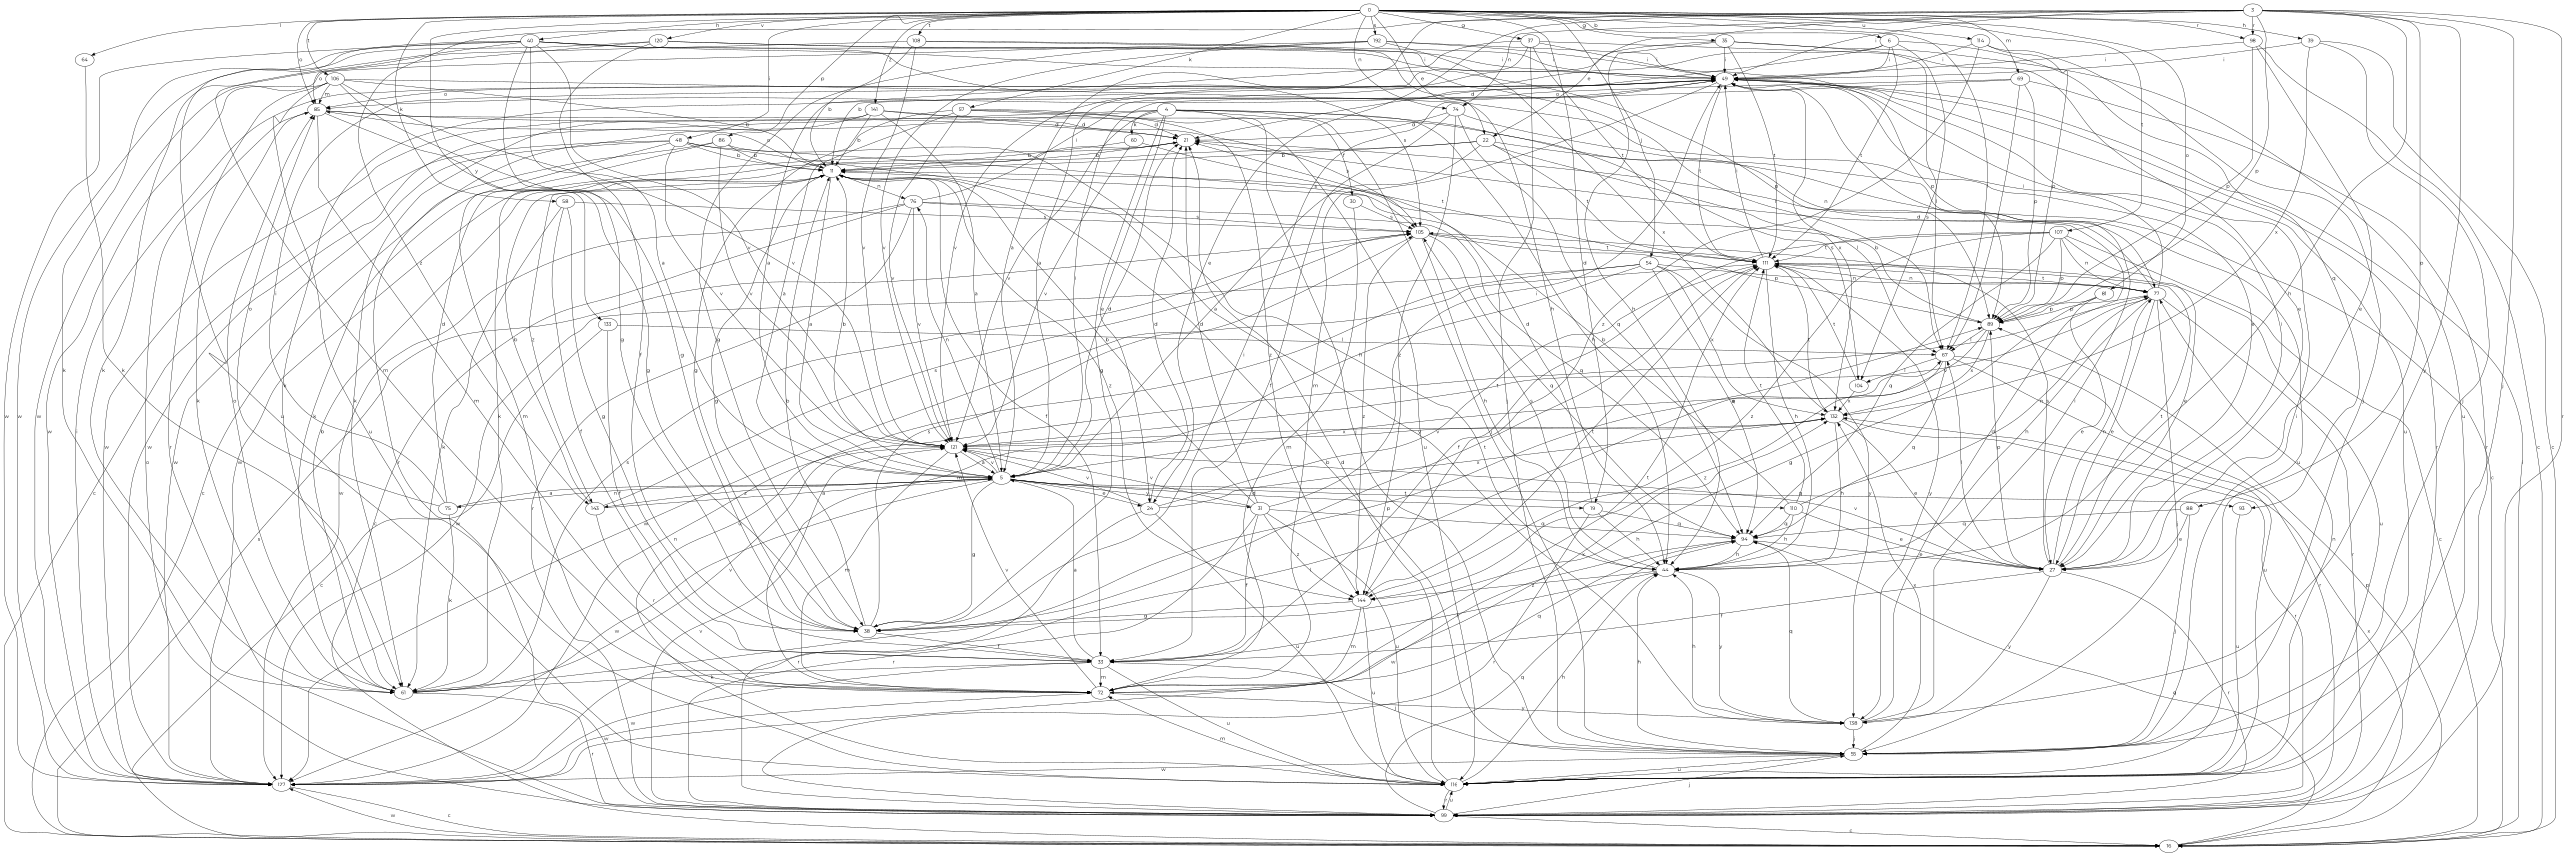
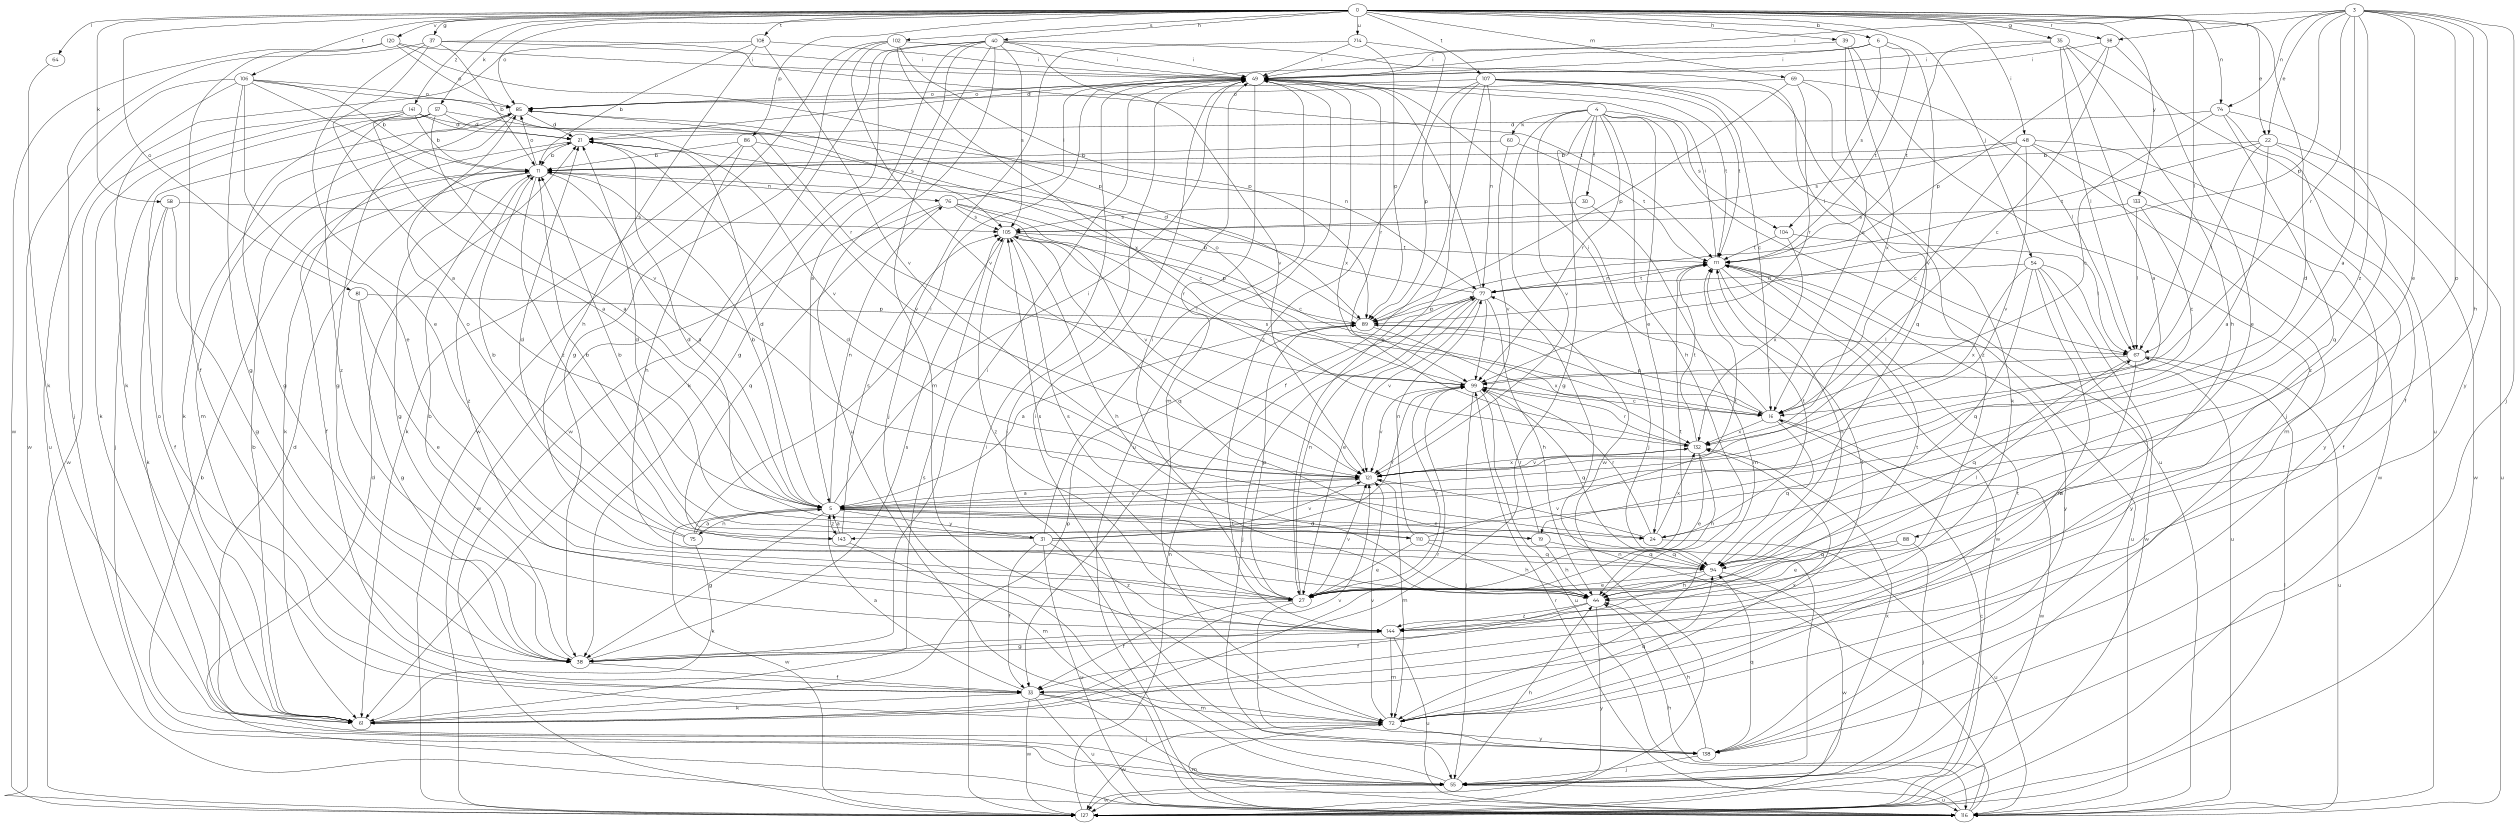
(1377, 41) -> (897, 41)
(1980, 41) -> (1358, 41)
(327, 94) -> (428, 94)
none -> (839, 102)
none -> (1602, 220)
(1157, 342) -> (1044, 430)
(1903, 369) -> (1991, 249)
(2242, 509) -> none
(654, 601) -> (1045, 631)
(2010, 647) -> (1258, 678)
(1719, 683) -> (1428, 792)
